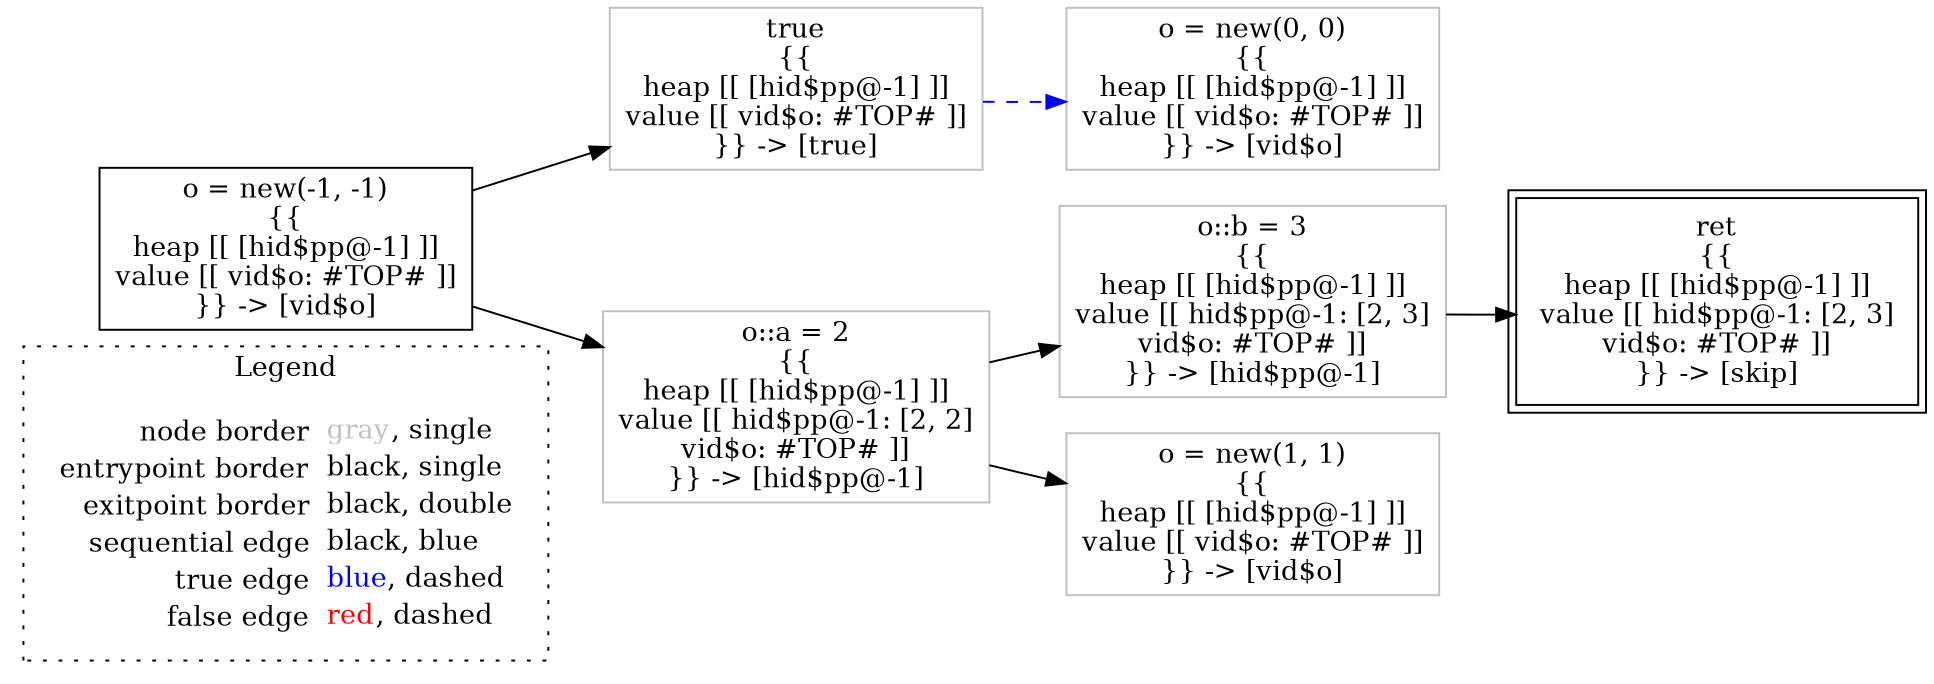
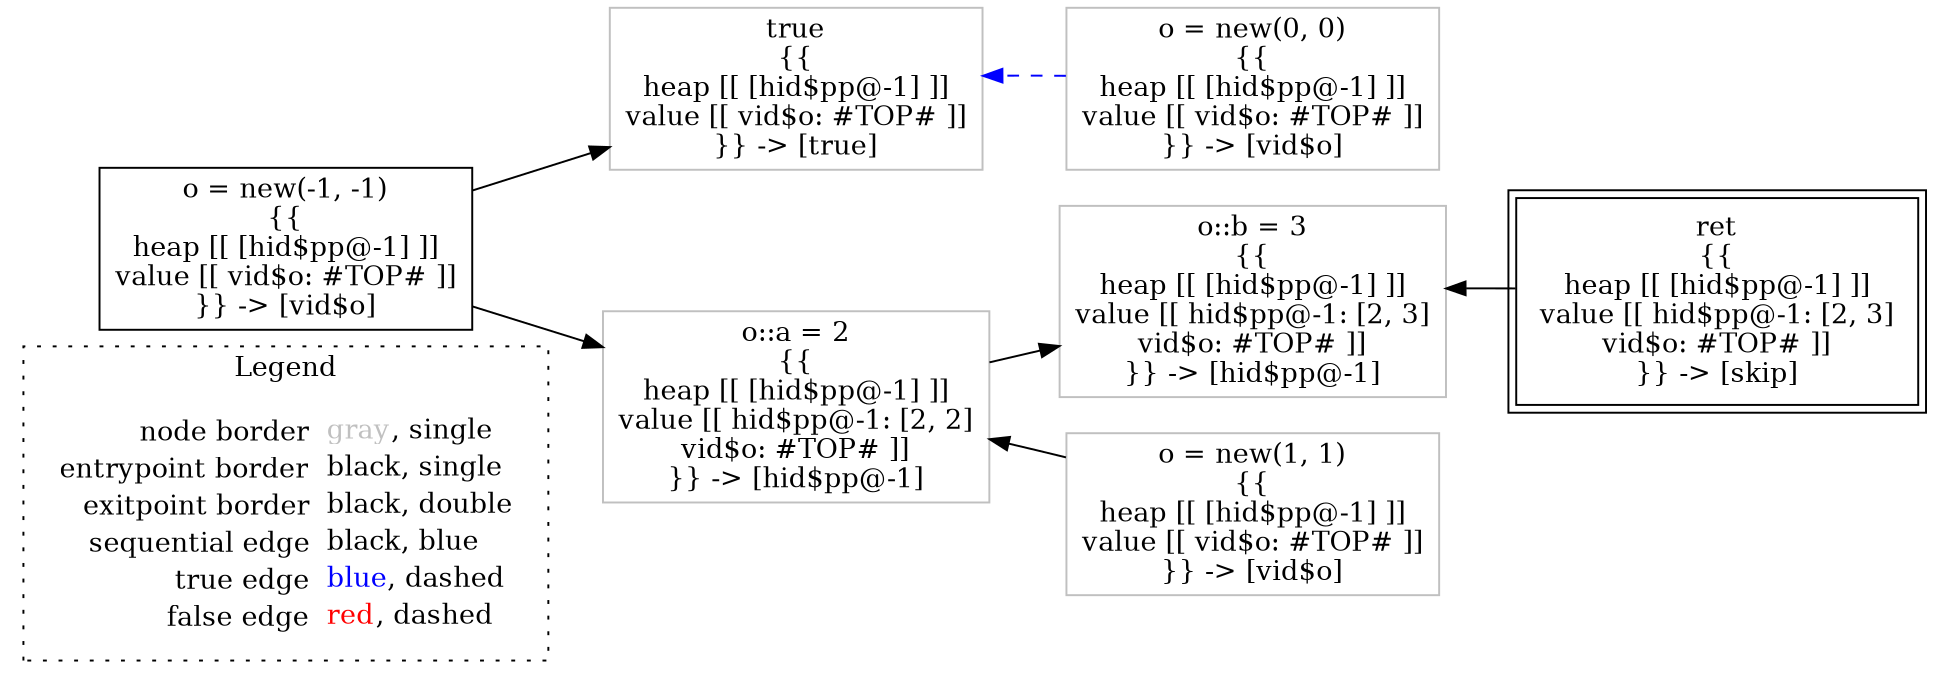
(1014, 102) -> (1034, 76)
(1471, 315) -> (1491, 288)
(1018, 472) -> (1037, 450)
